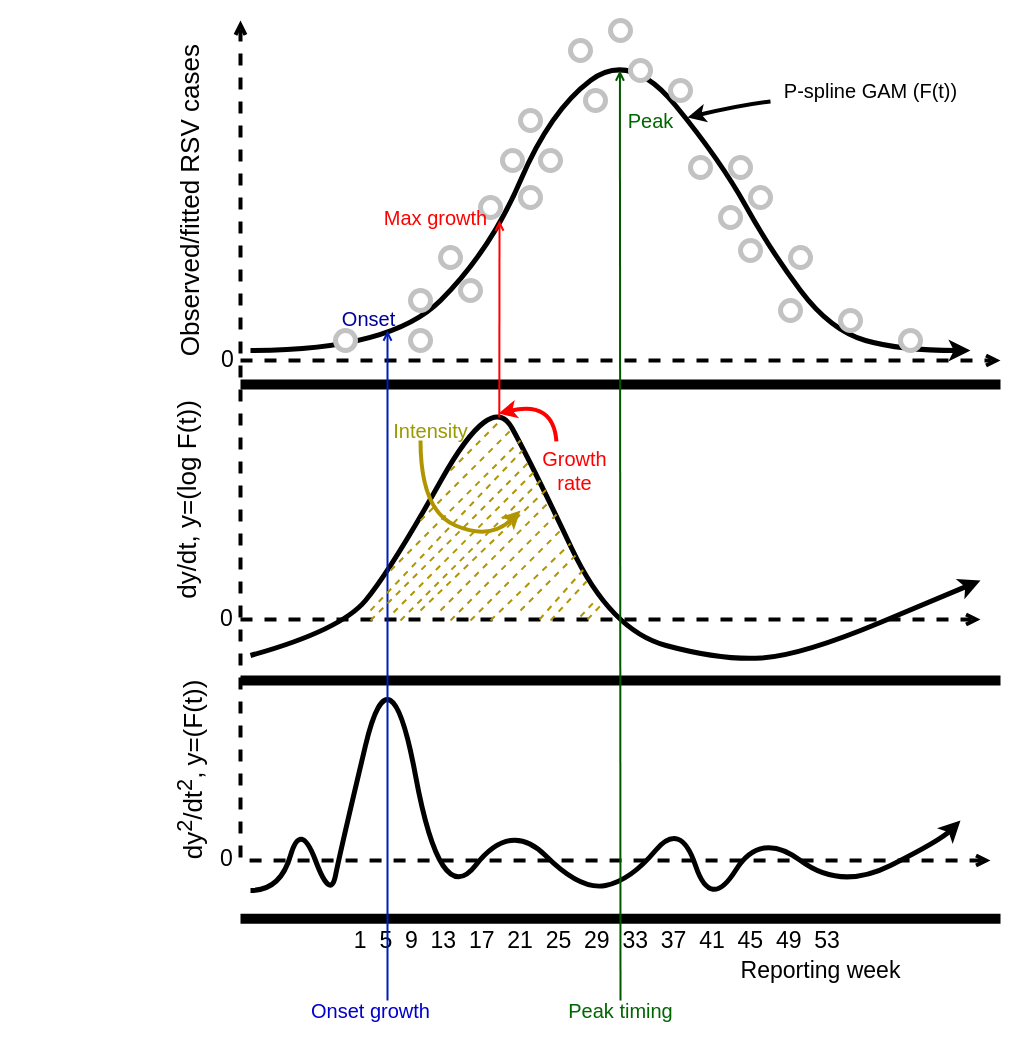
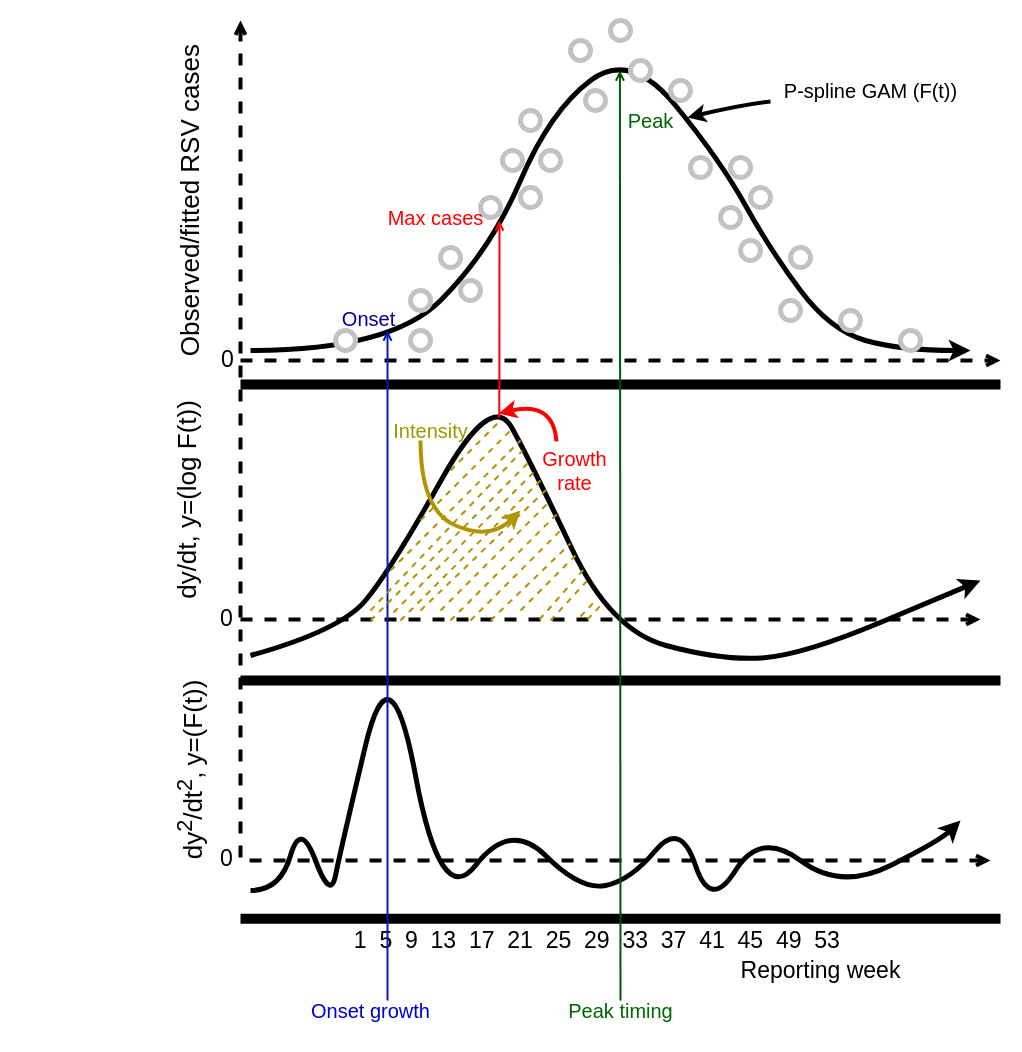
(436, 218) -> (436, 218)
